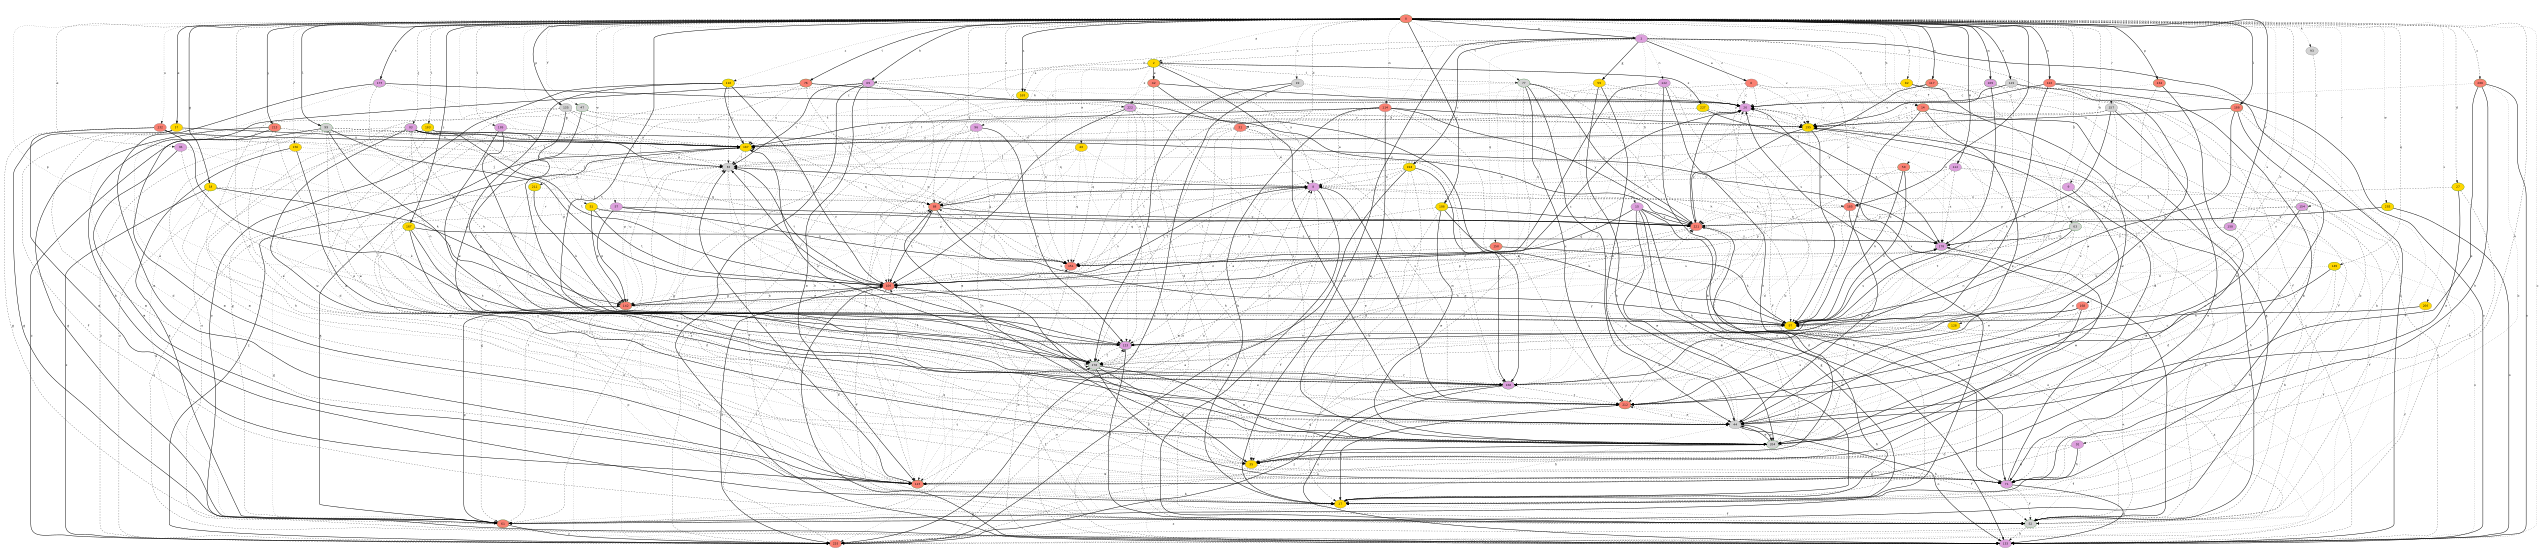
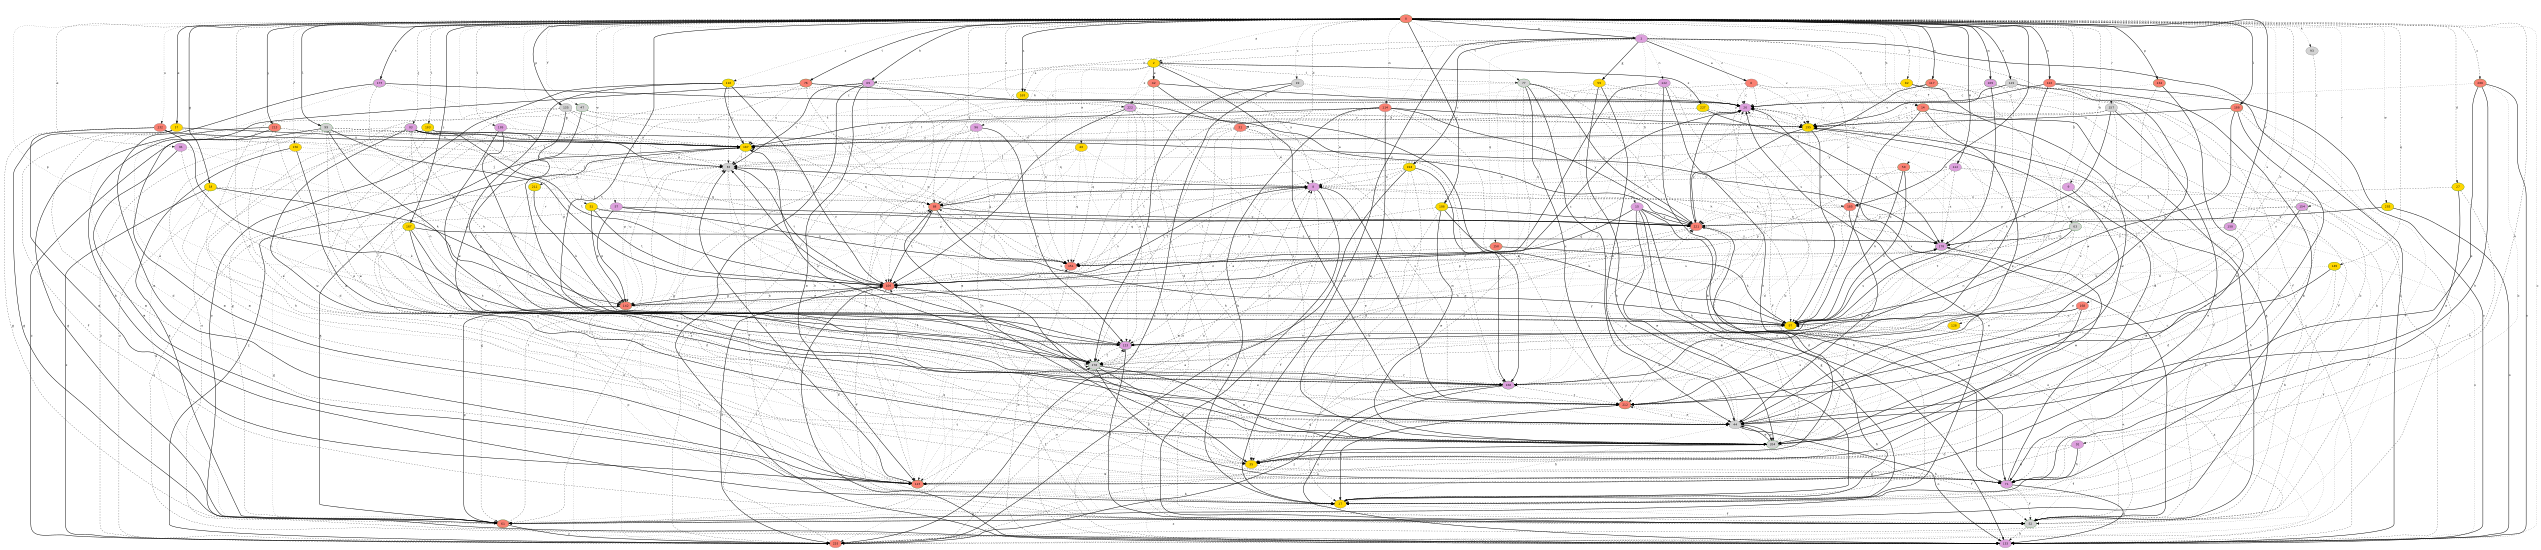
(2425, 306) -> none
none -> (1573, 513)
